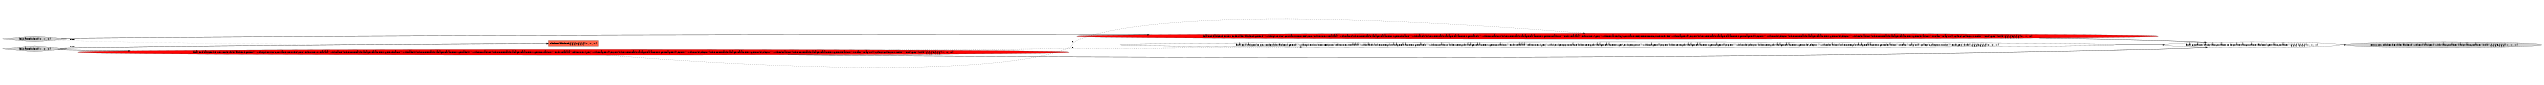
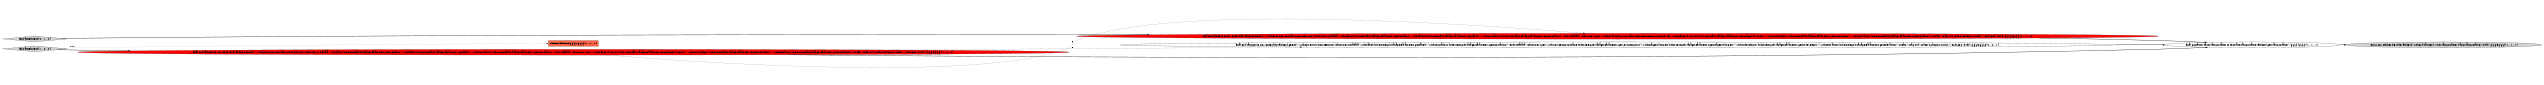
(300, 44) -> none
(303, 45) -> (303, 45)
